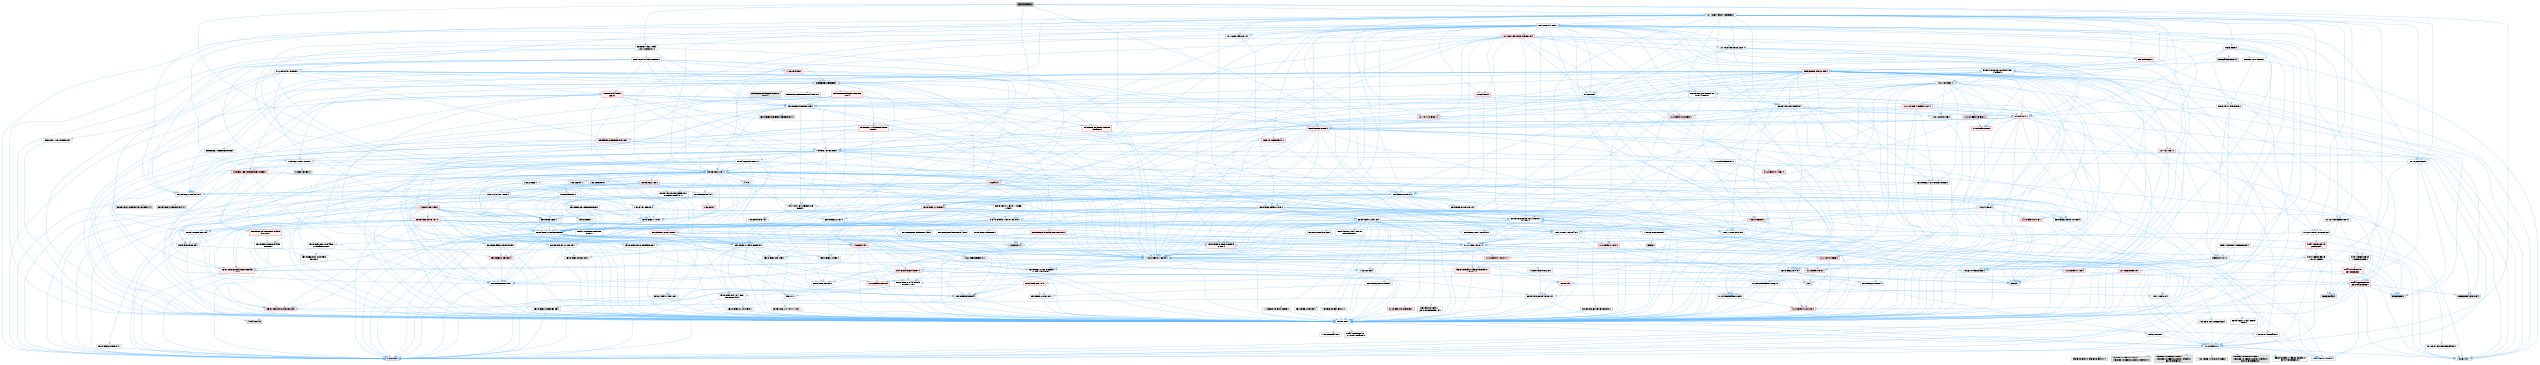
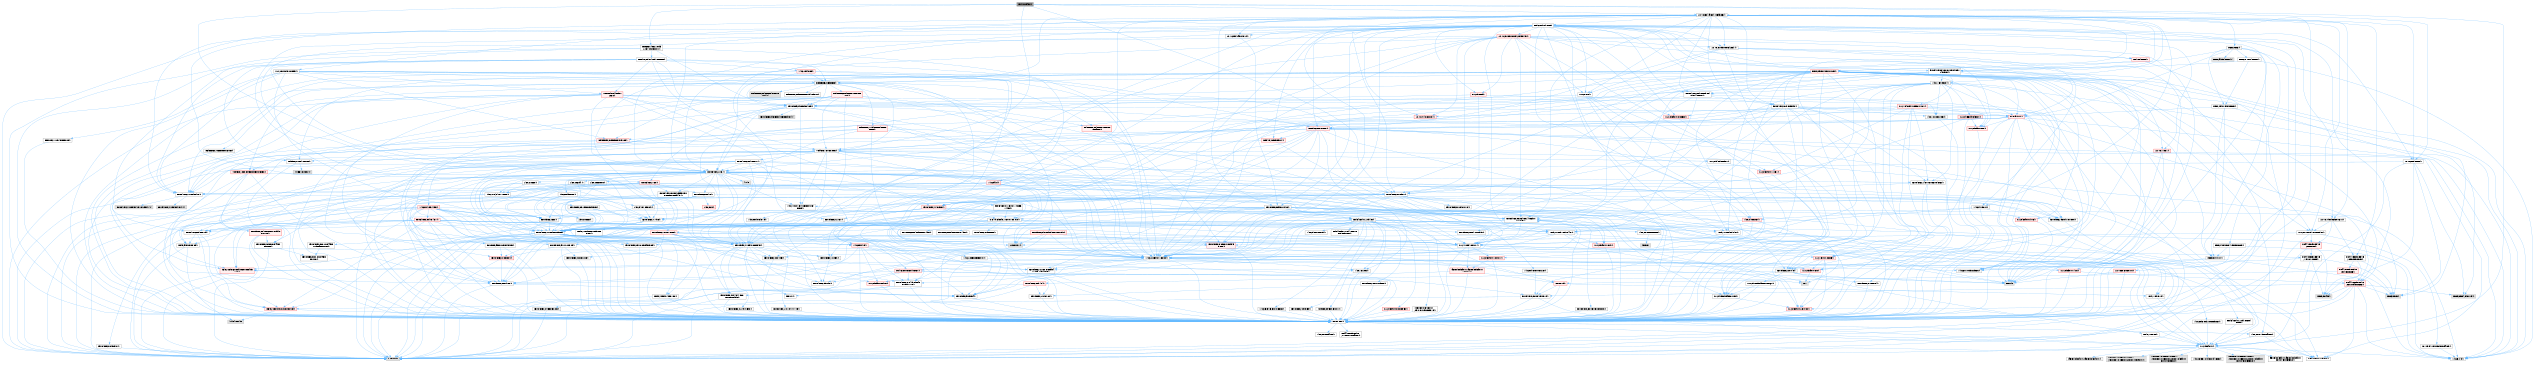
(1319, 233) -> (1316, 233)
